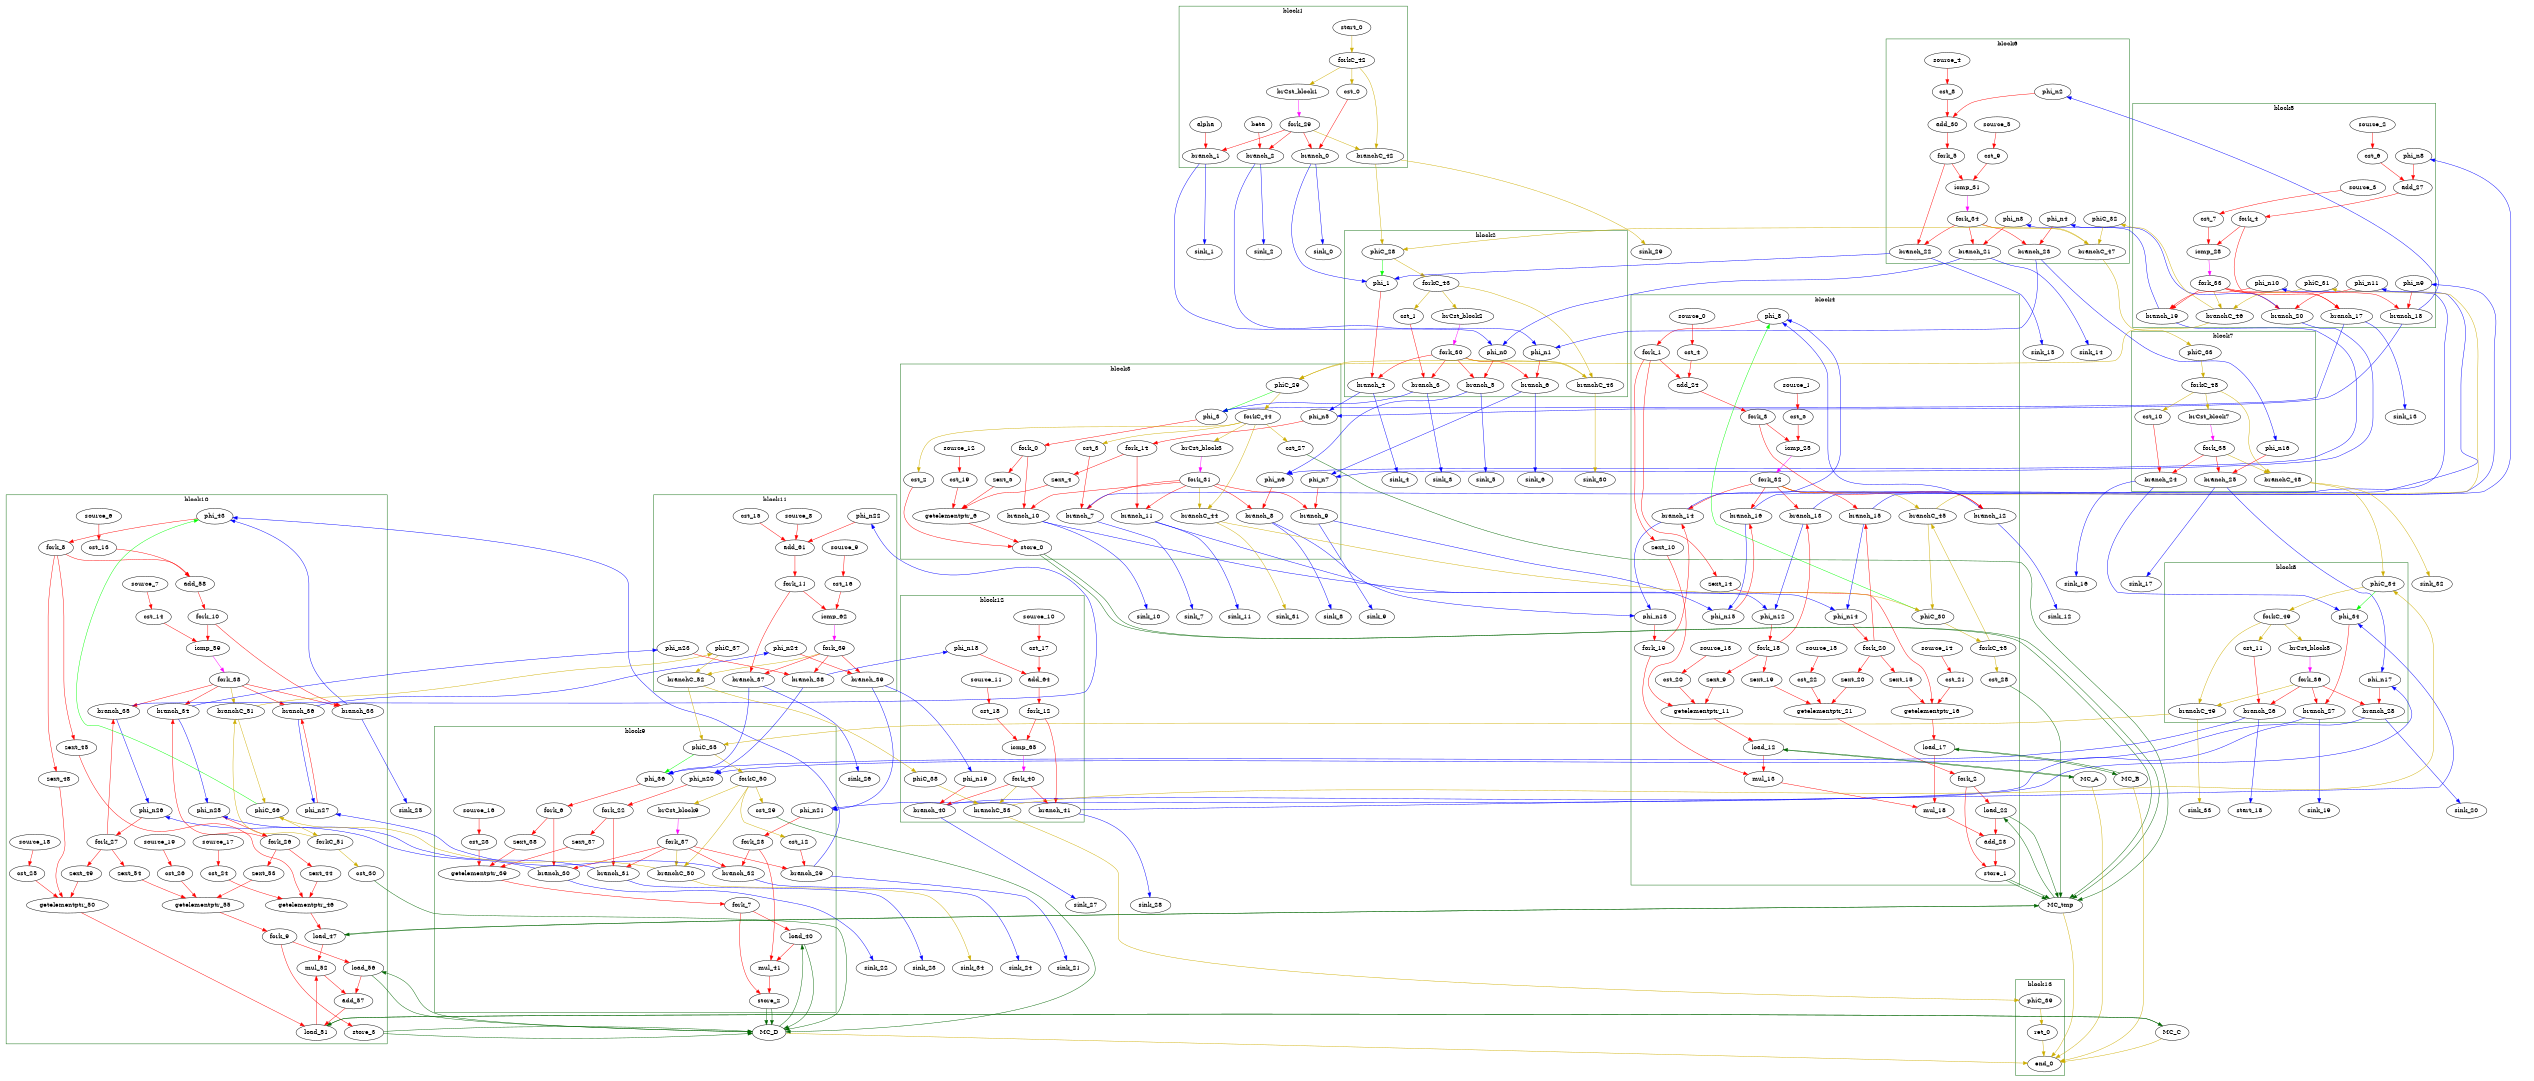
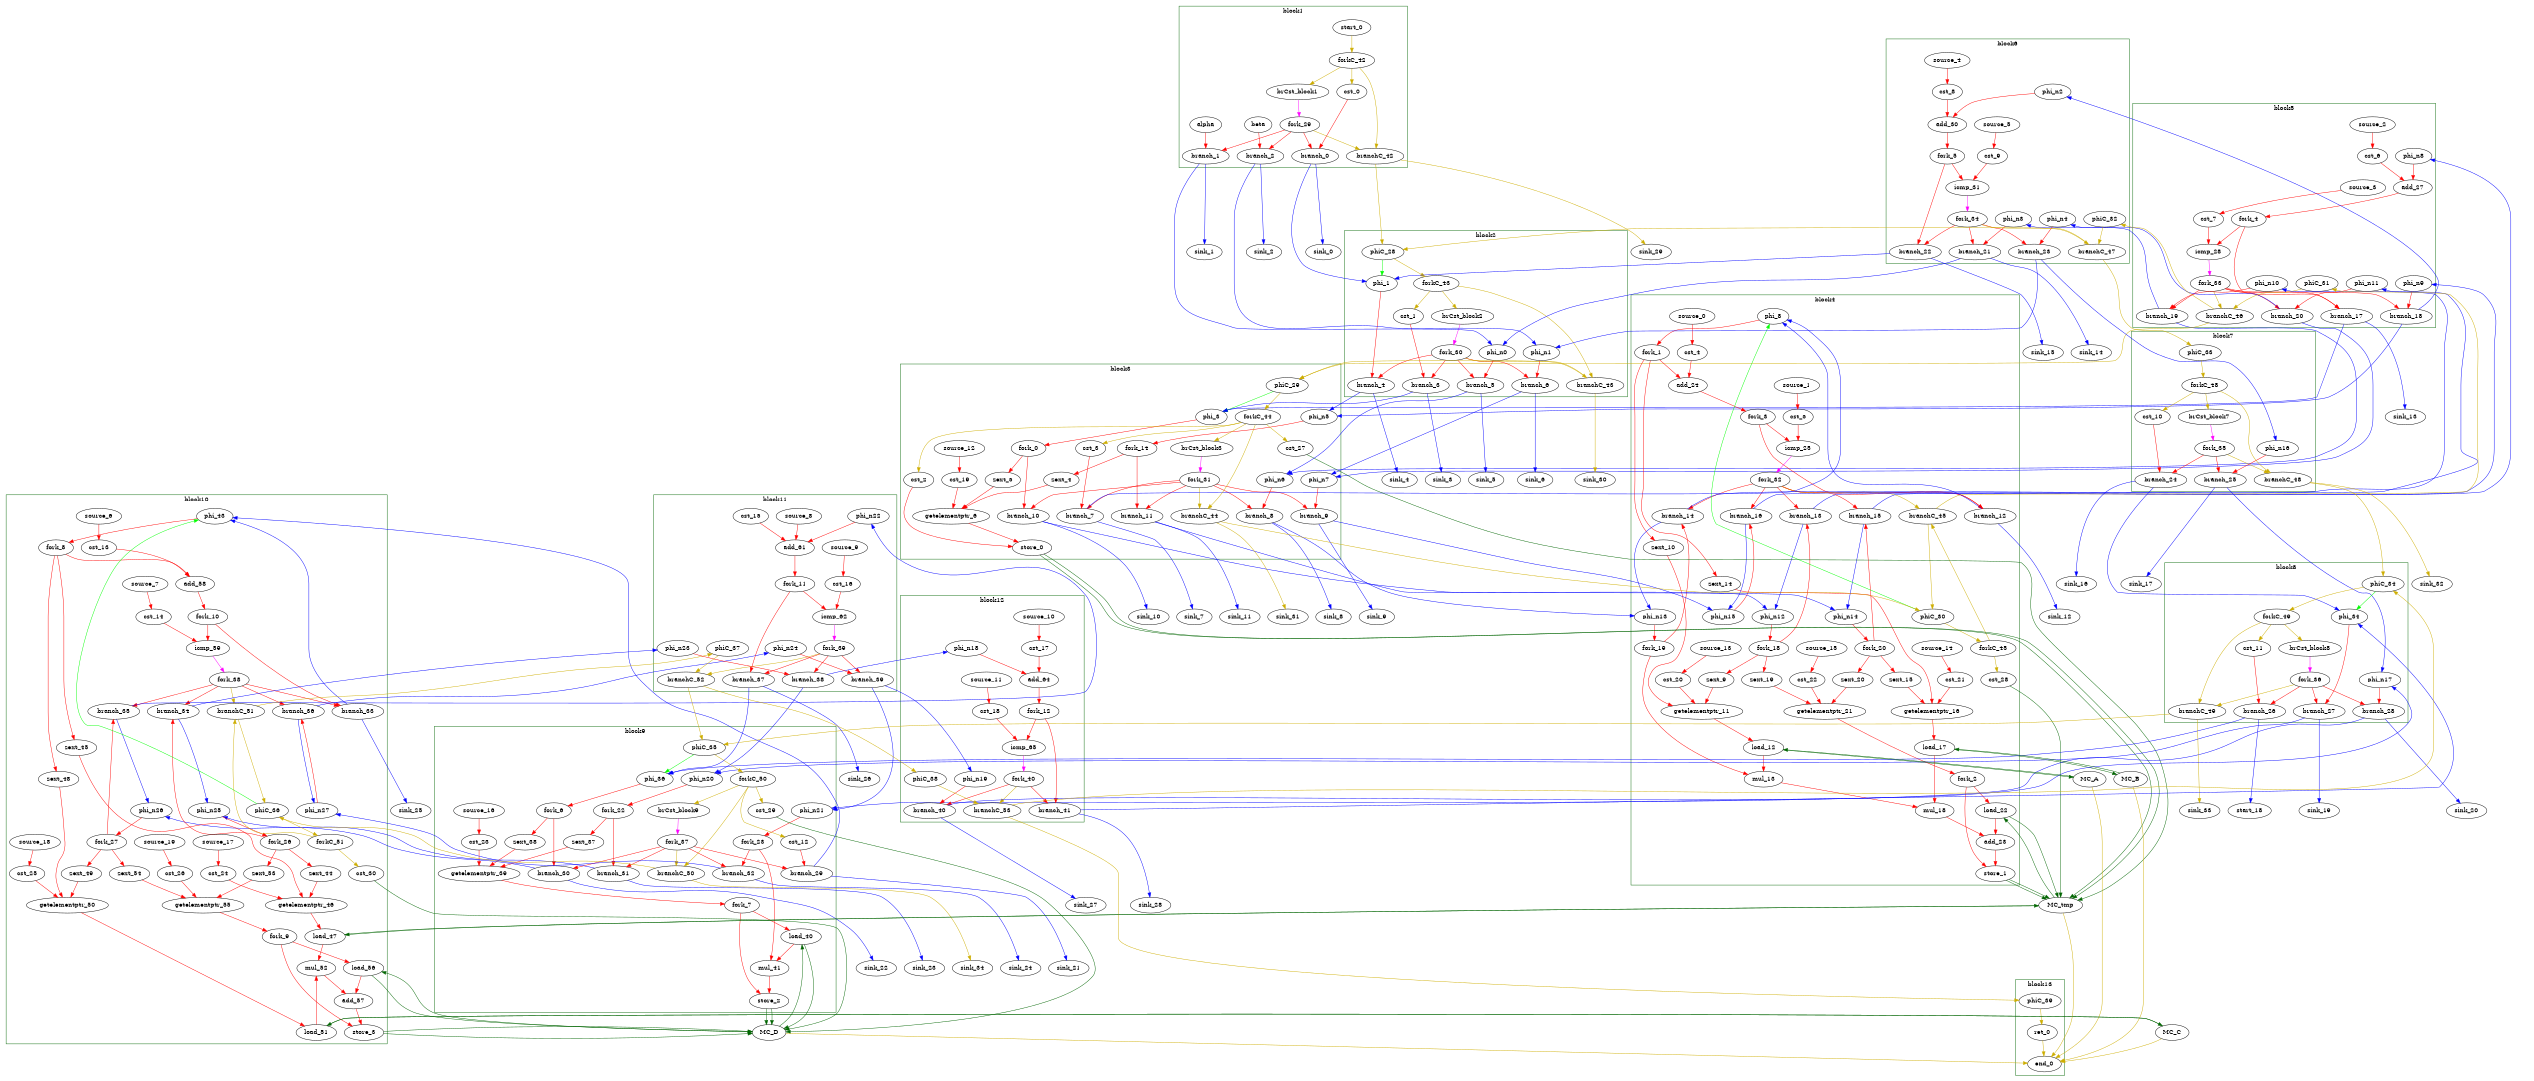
(338, 1014) -> (358, 1015)
